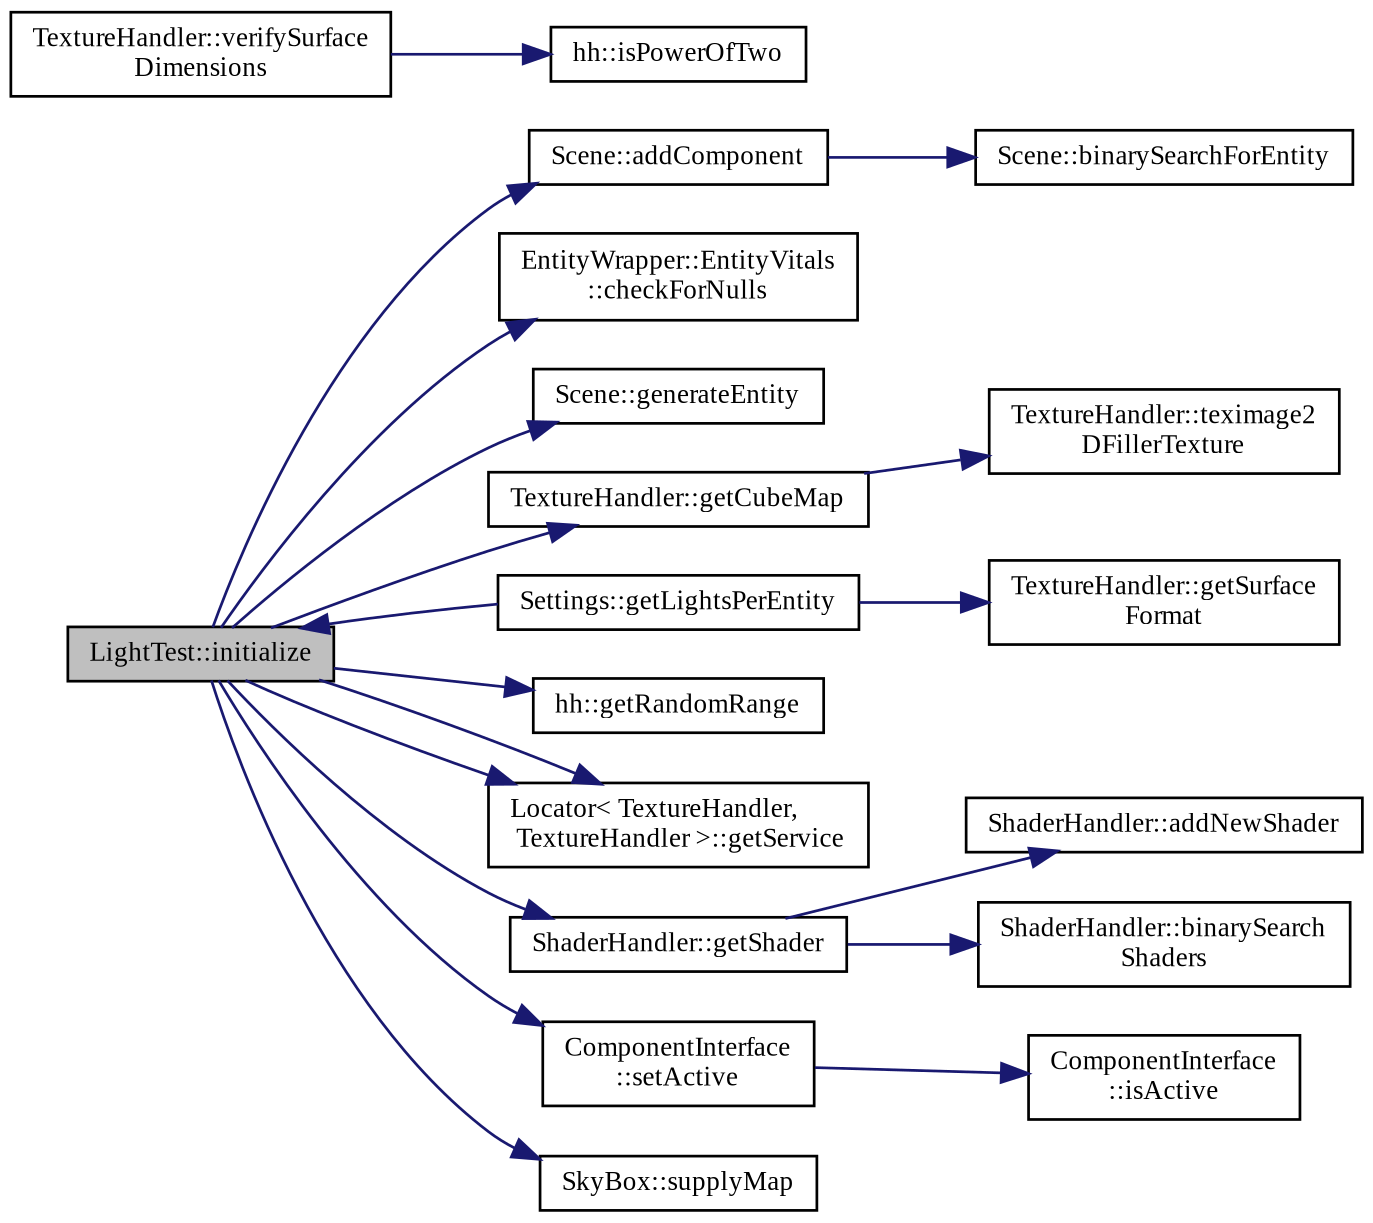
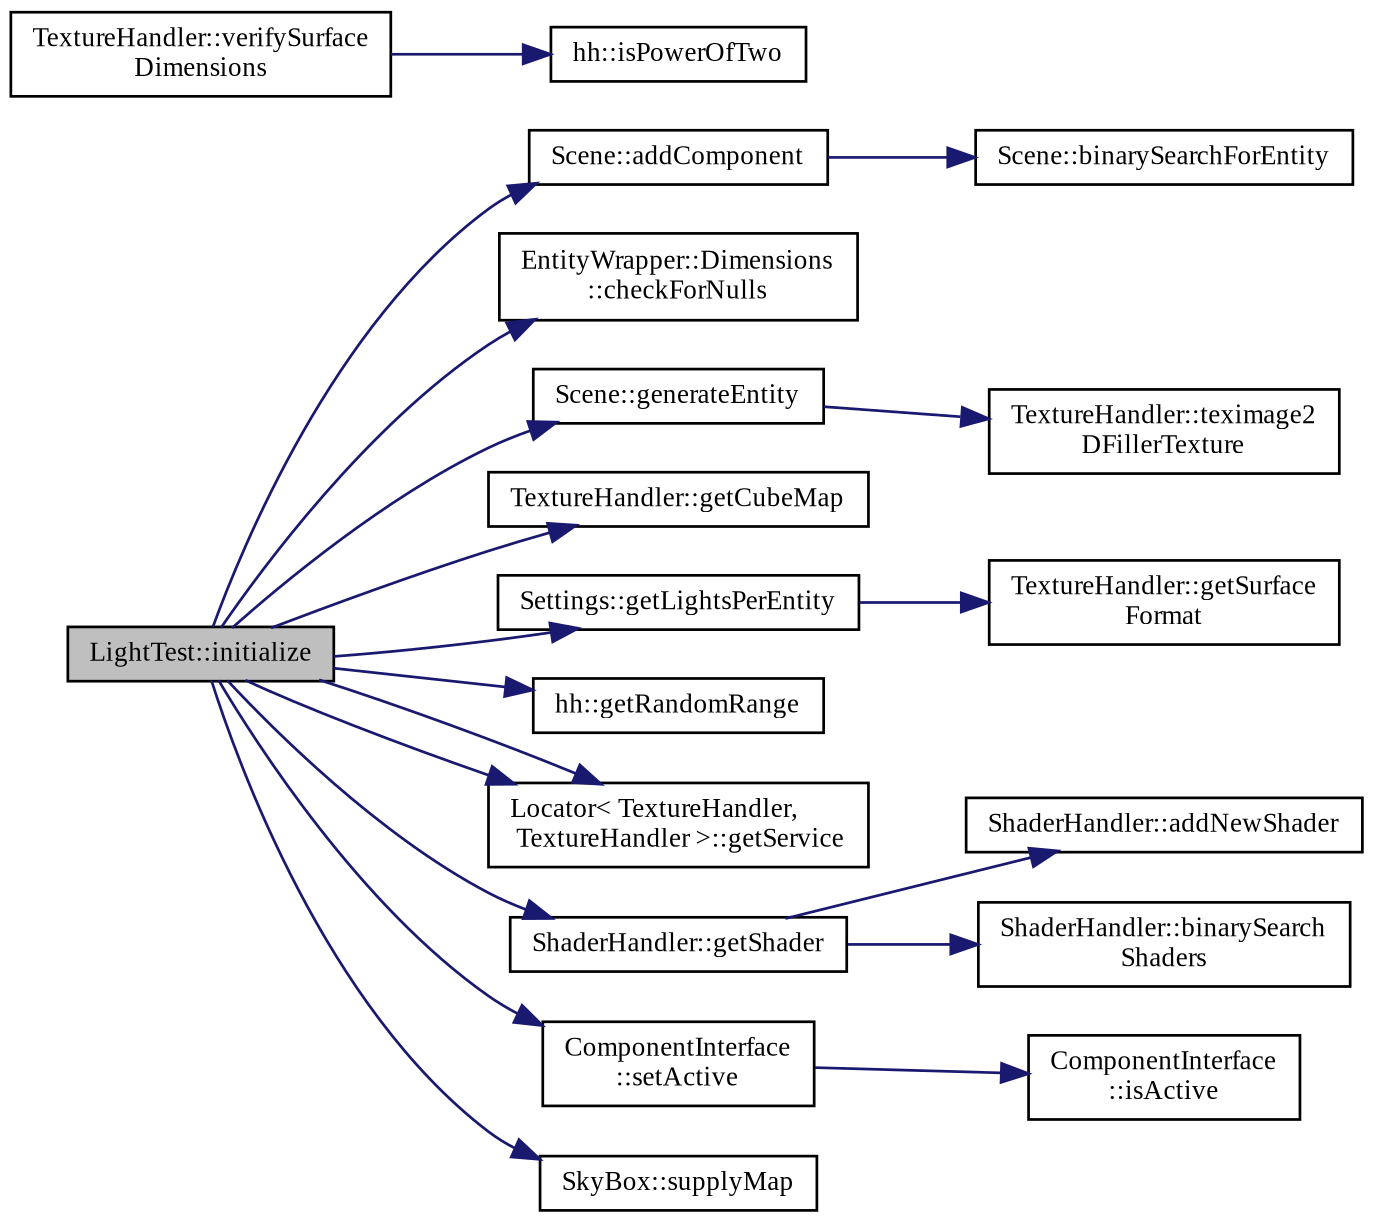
(678, 277) -> (678, 277)
(912, 467) -> (892, 412)
(413, 613) -> (442, 646)
